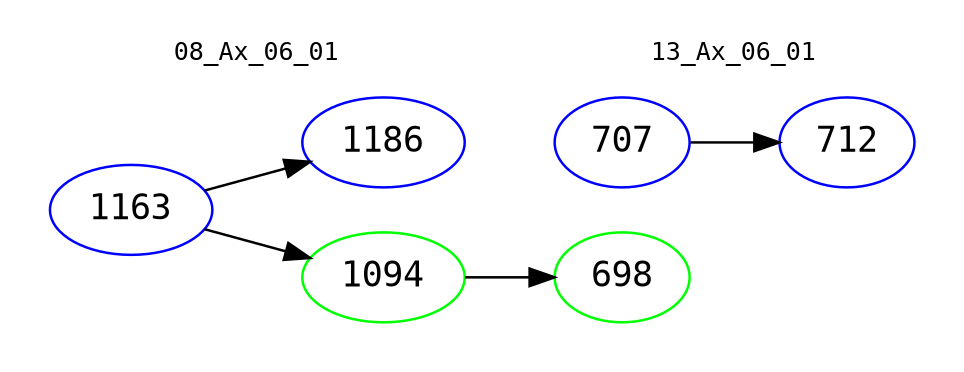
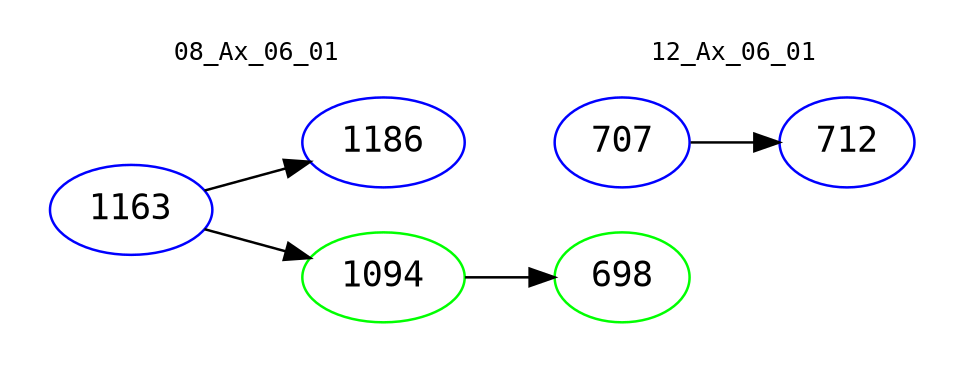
(735, 54) -> (735, 54)
